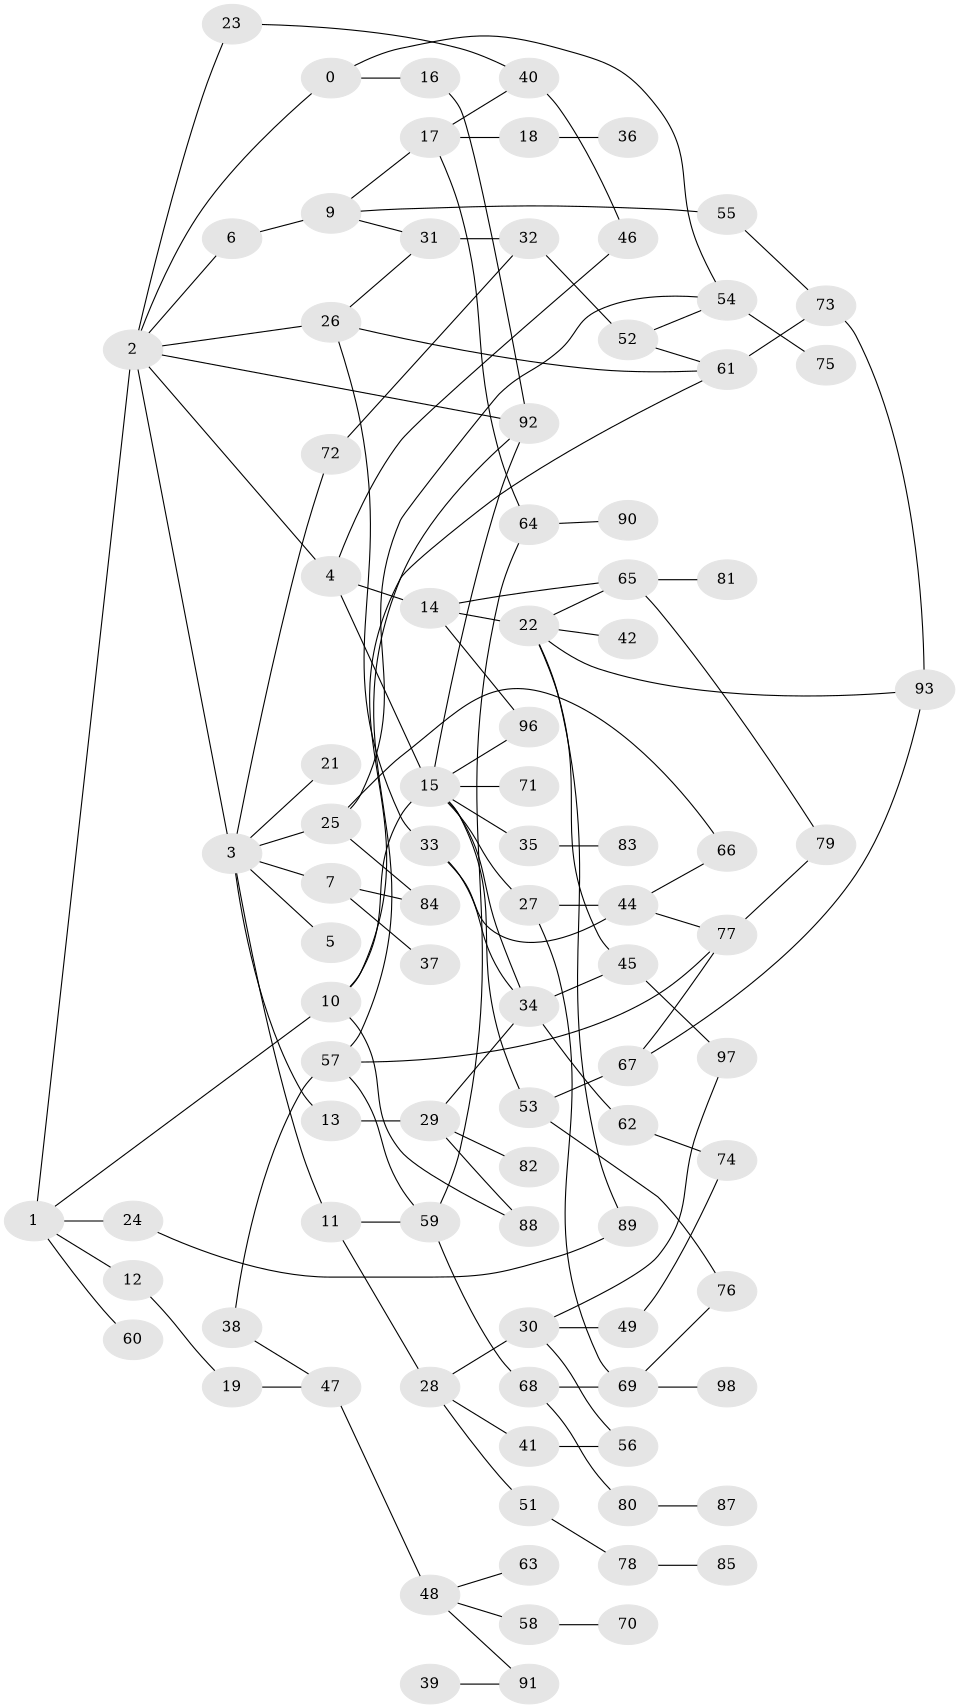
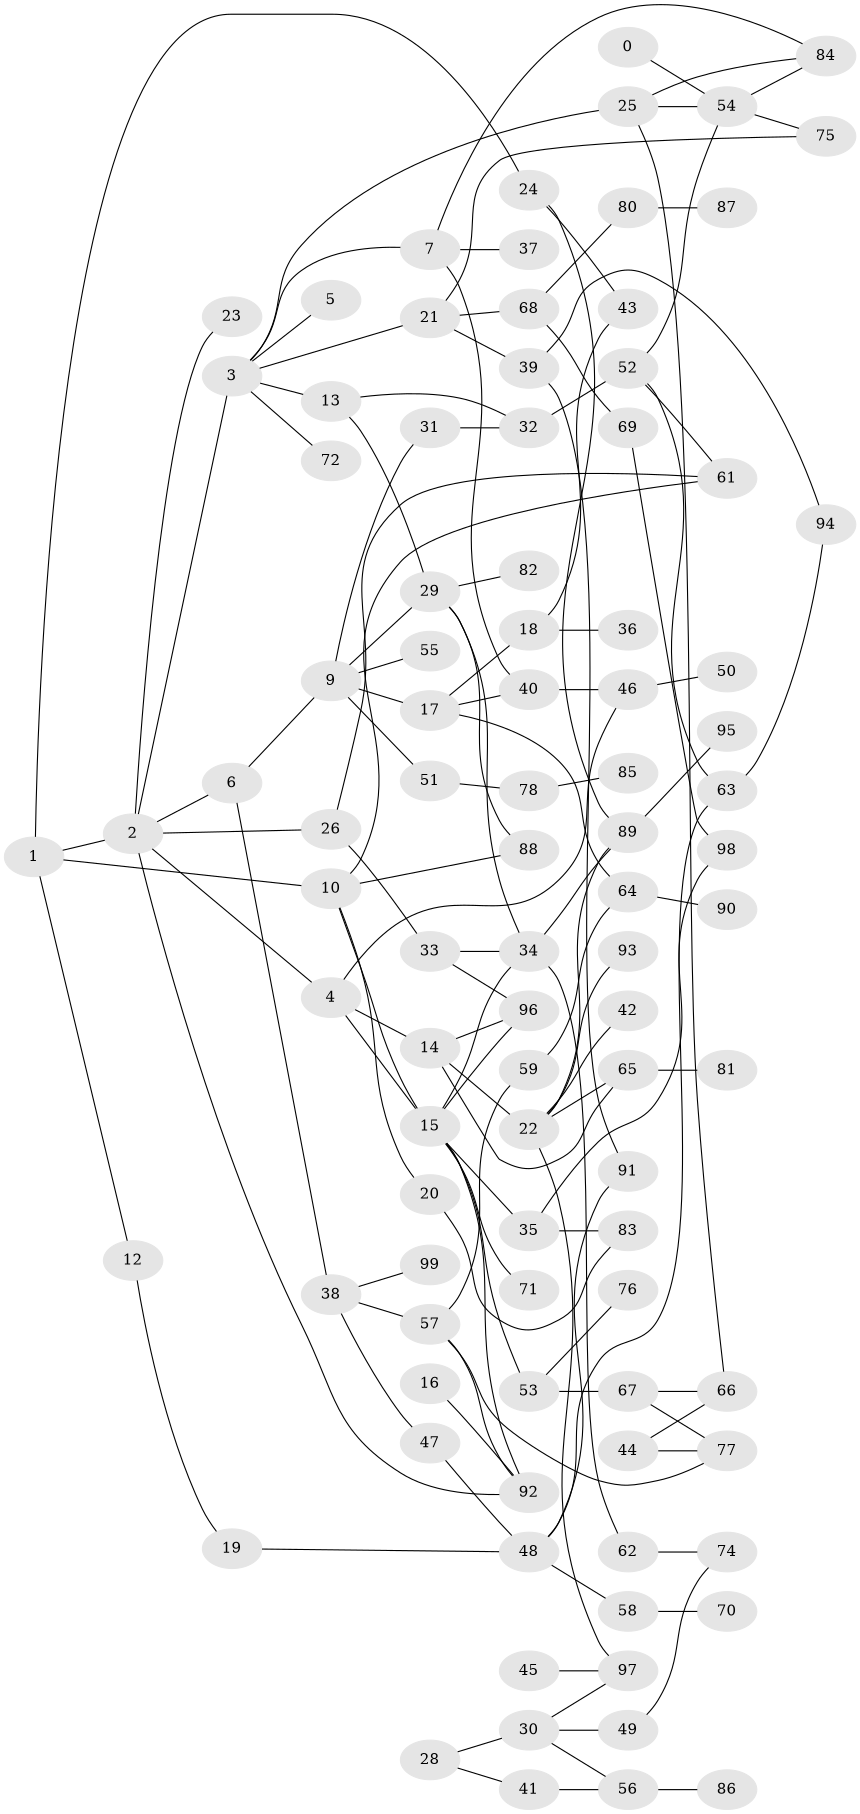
(386, 34) -> (476, 471)
(381, 78) -> none
none -> (777, 81)
none -> (570, 147)
(209, 200) -> none
(380, 281) -> none
(826, 306) -> none
none -> (628, 309)
none -> (484, 345)
(426, 351) -> (435, 395)
none -> (826, 525)
none -> (678, 580)
none -> (381, 636)
none -> (727, 672)
none -> (727, 731)
(572, 830) -> (567, 1404)
(826, 845) -> none
(529, 905) -> none
(826, 912) -> (678, 1391)
(509, 939) -> (480, 981)
(585, 983) -> (577, 891)
none -> (282, 1039)
none -> (667, 1082)
none -> (430, 1194)
(331, 1222) -> none
none -> (430, 1265)
(470, 1309) -> (480, 313)
(678, 1339) -> none
(133, 1340) -> none
(282, 1387) -> (381, 1550)
(477, 1448) -> (382, 732)
none -> (727, 1790)
